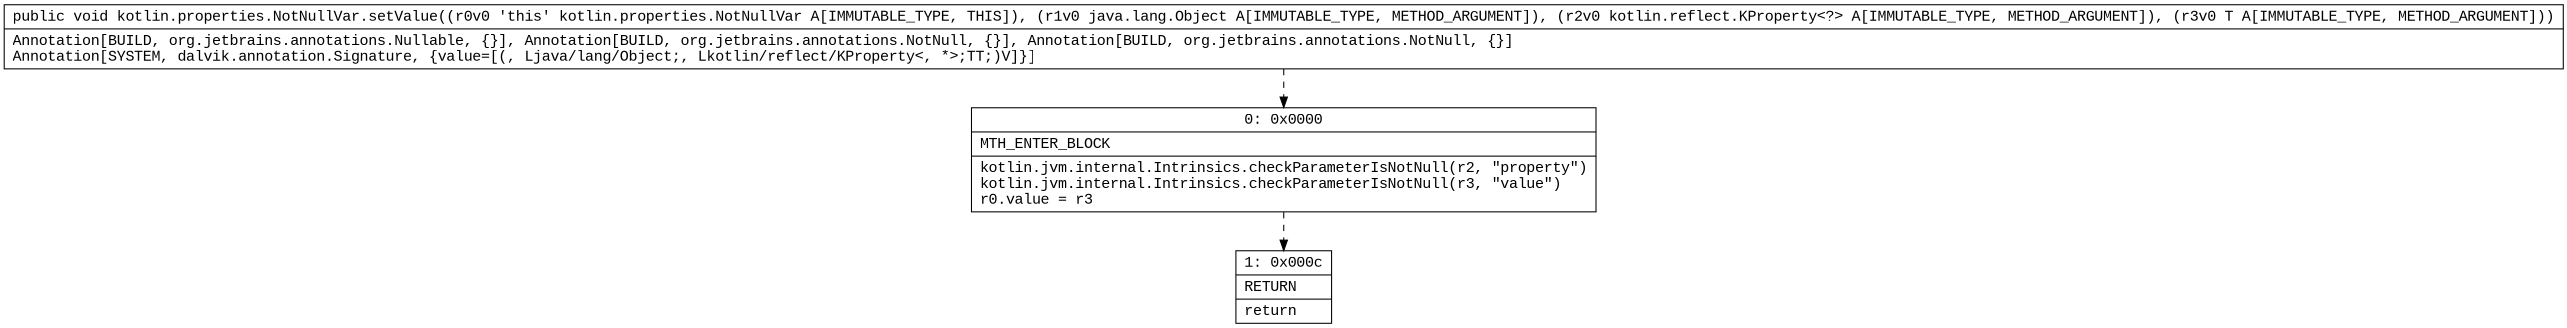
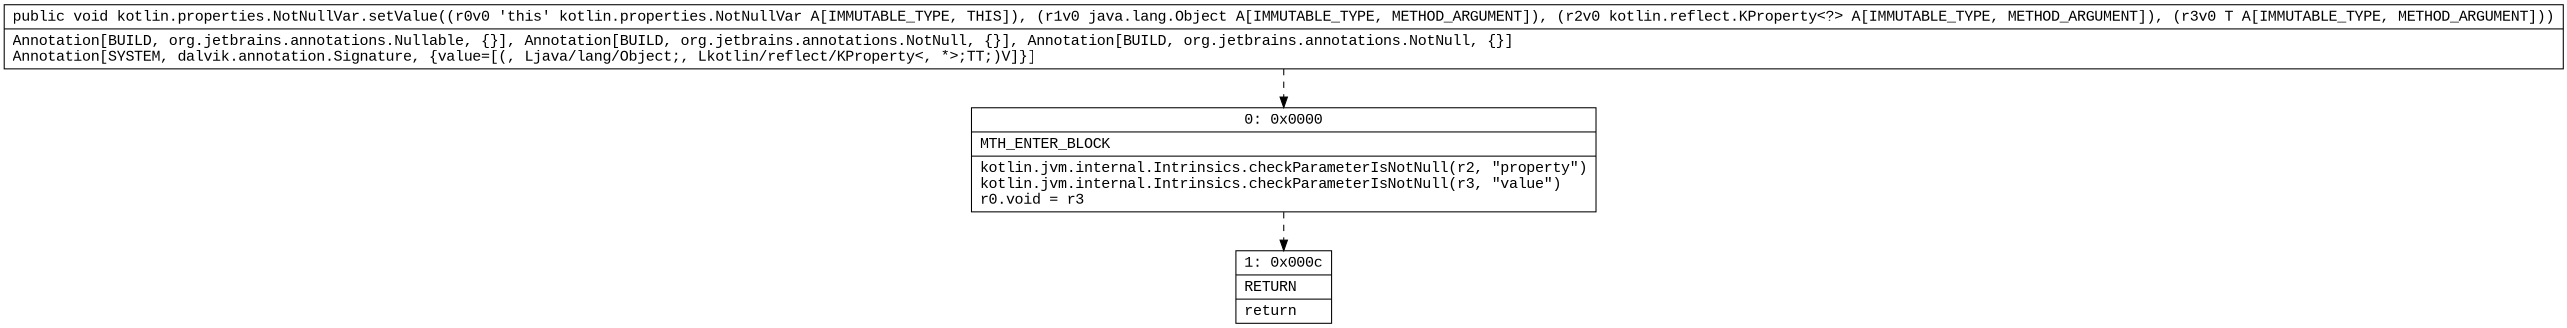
(1037, 199) -> (1032, 199)
